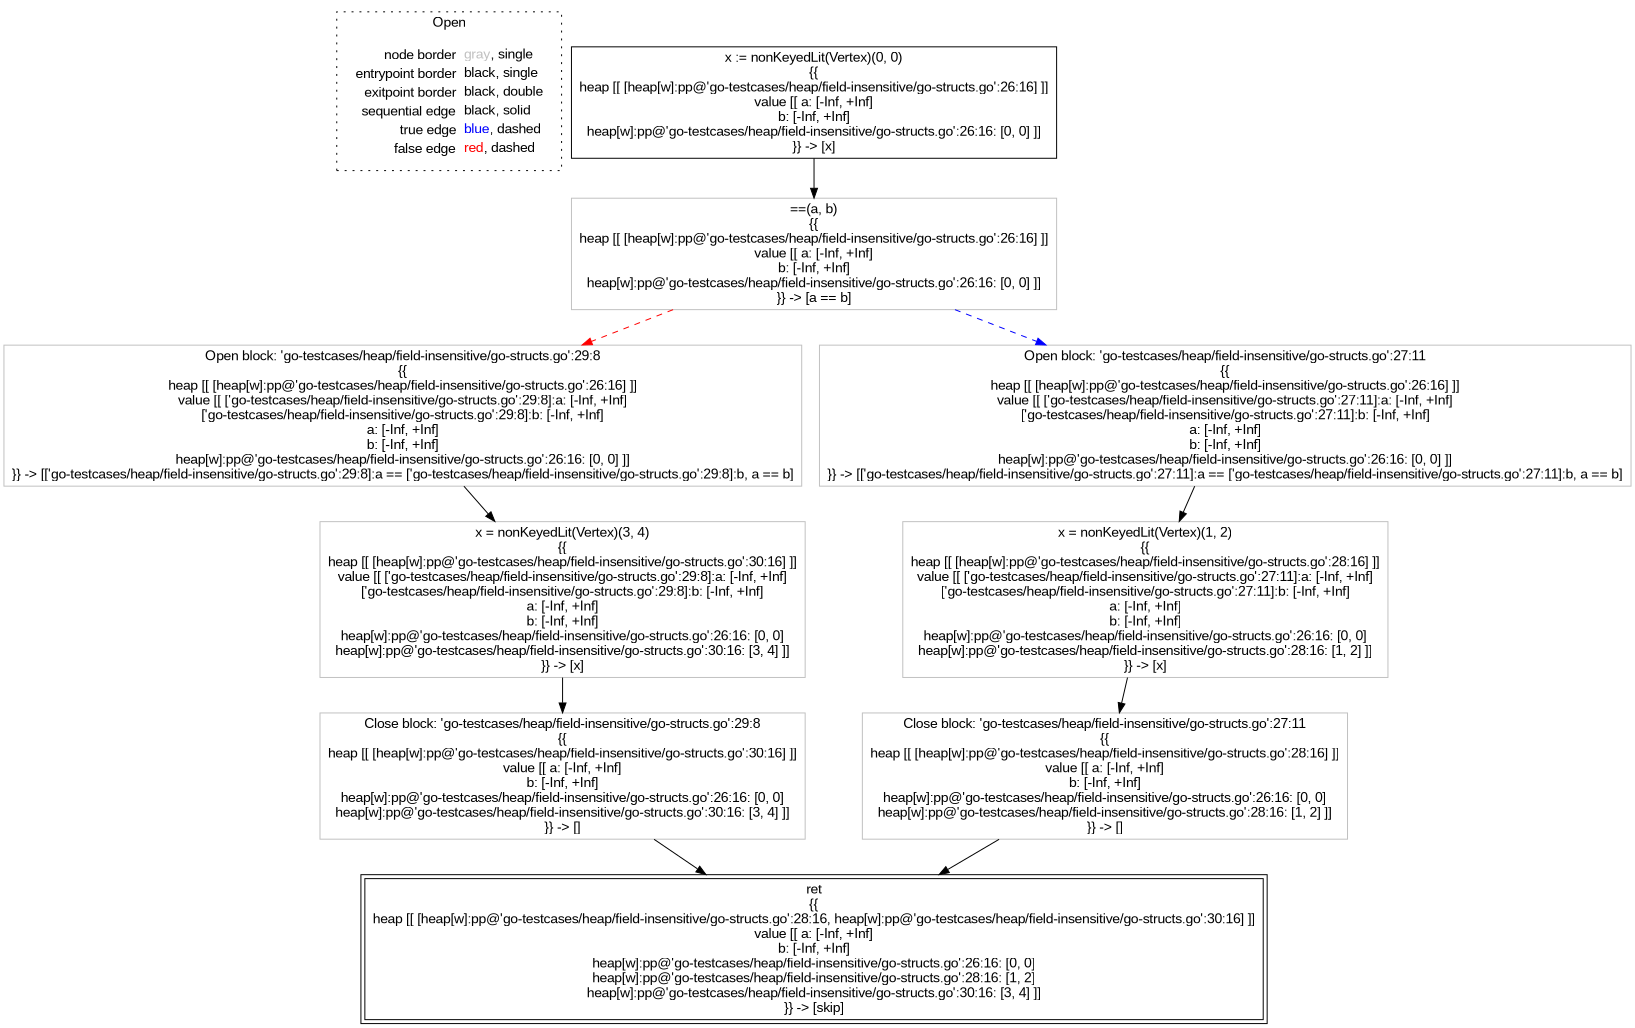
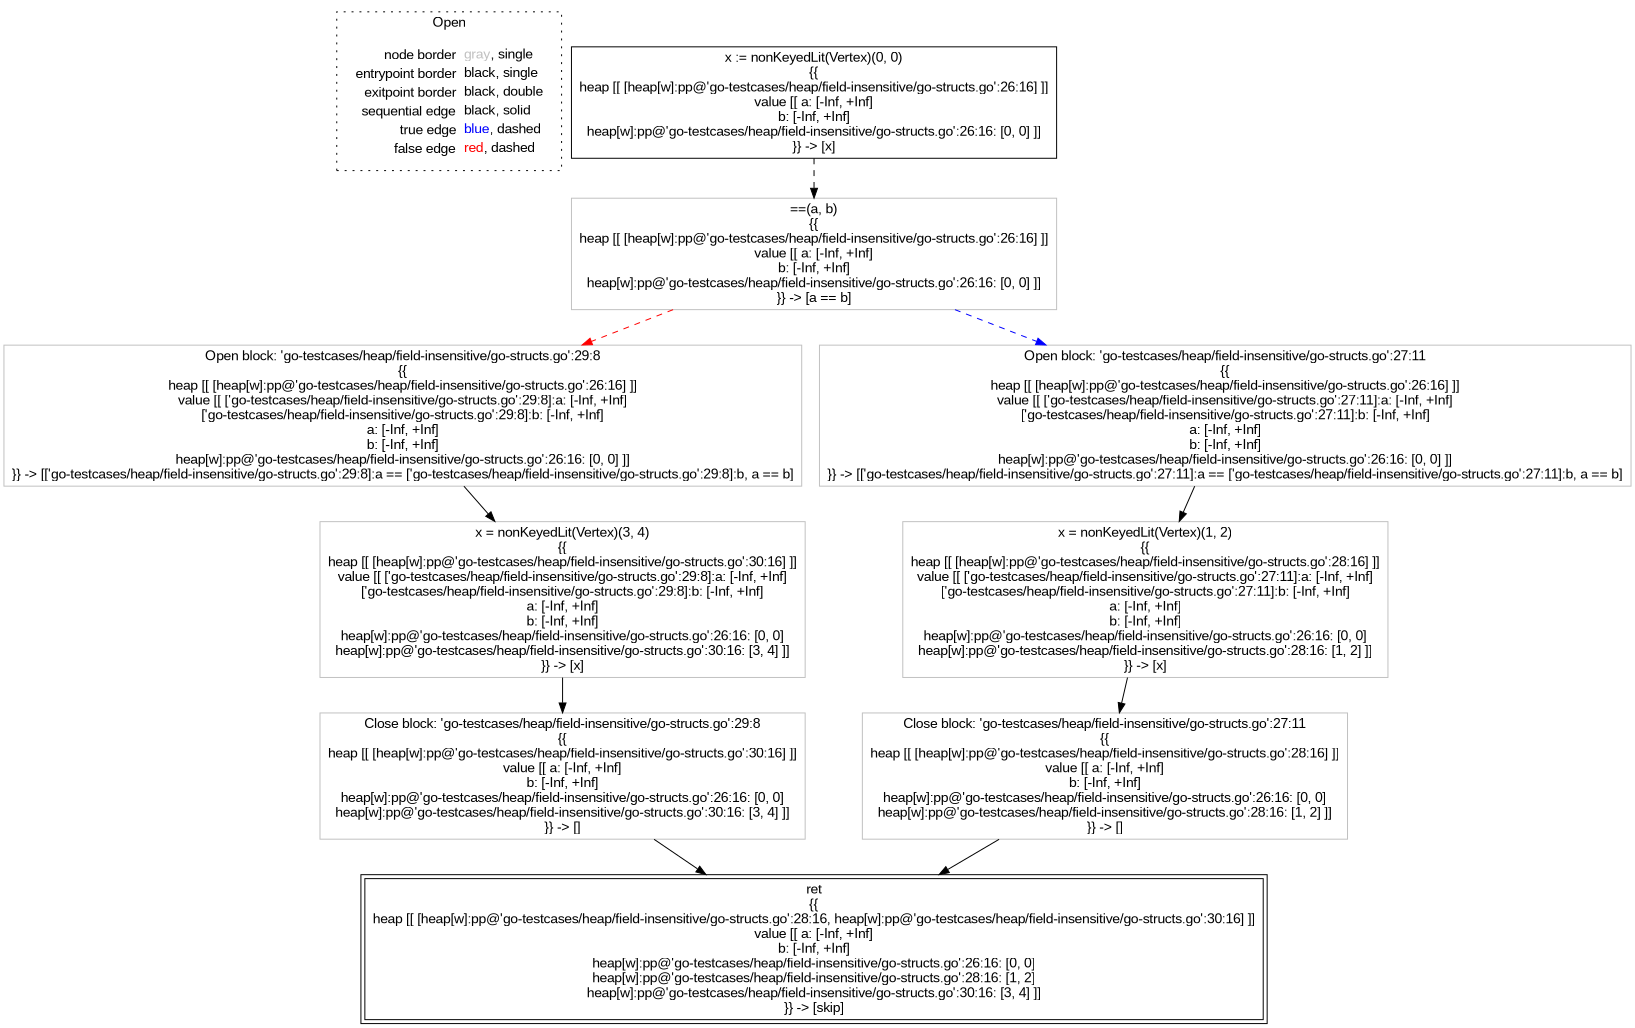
(814, 173) -> (814, 173)
